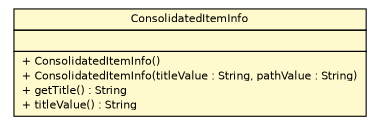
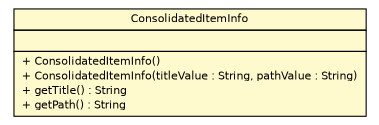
(79, 105) -> (74, 105)
